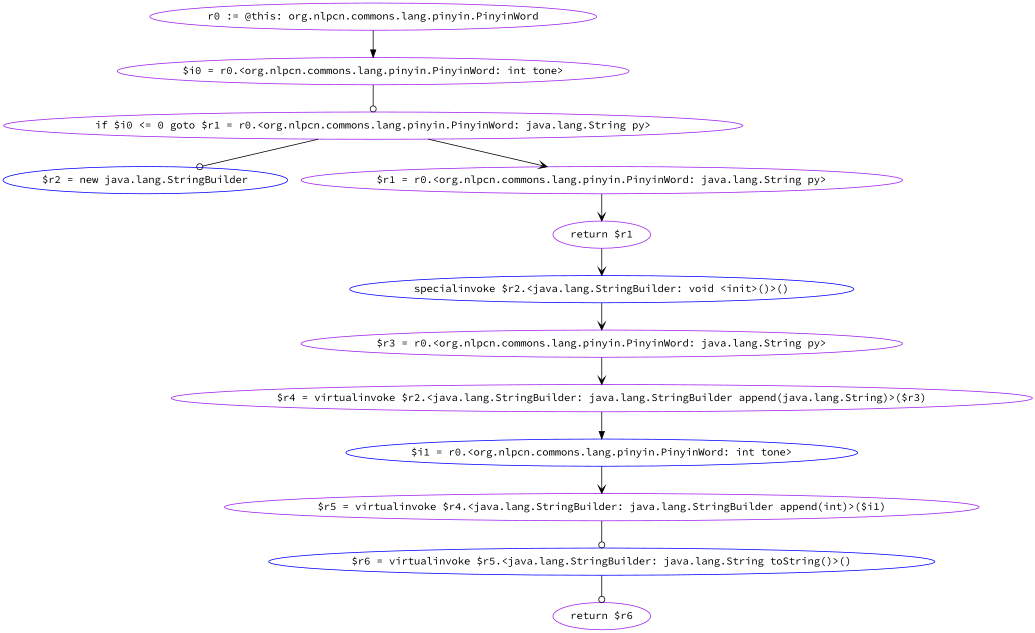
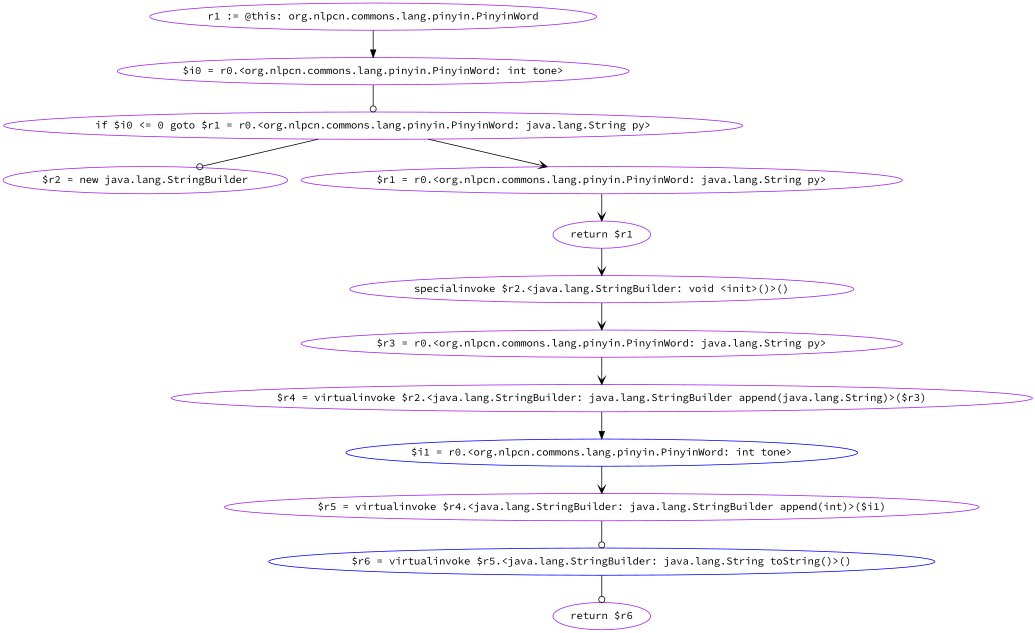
(373, 17) -> (373, 17)
(145, 180) -> (145, 180)
(602, 289) -> (602, 289)
